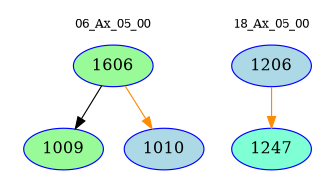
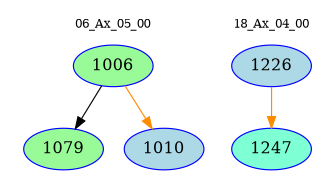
(272, 25) -> (272, 25)
(113, 66) -> (113, 66)
(272, 66) -> (272, 66)
(64, 149) -> (64, 149)
